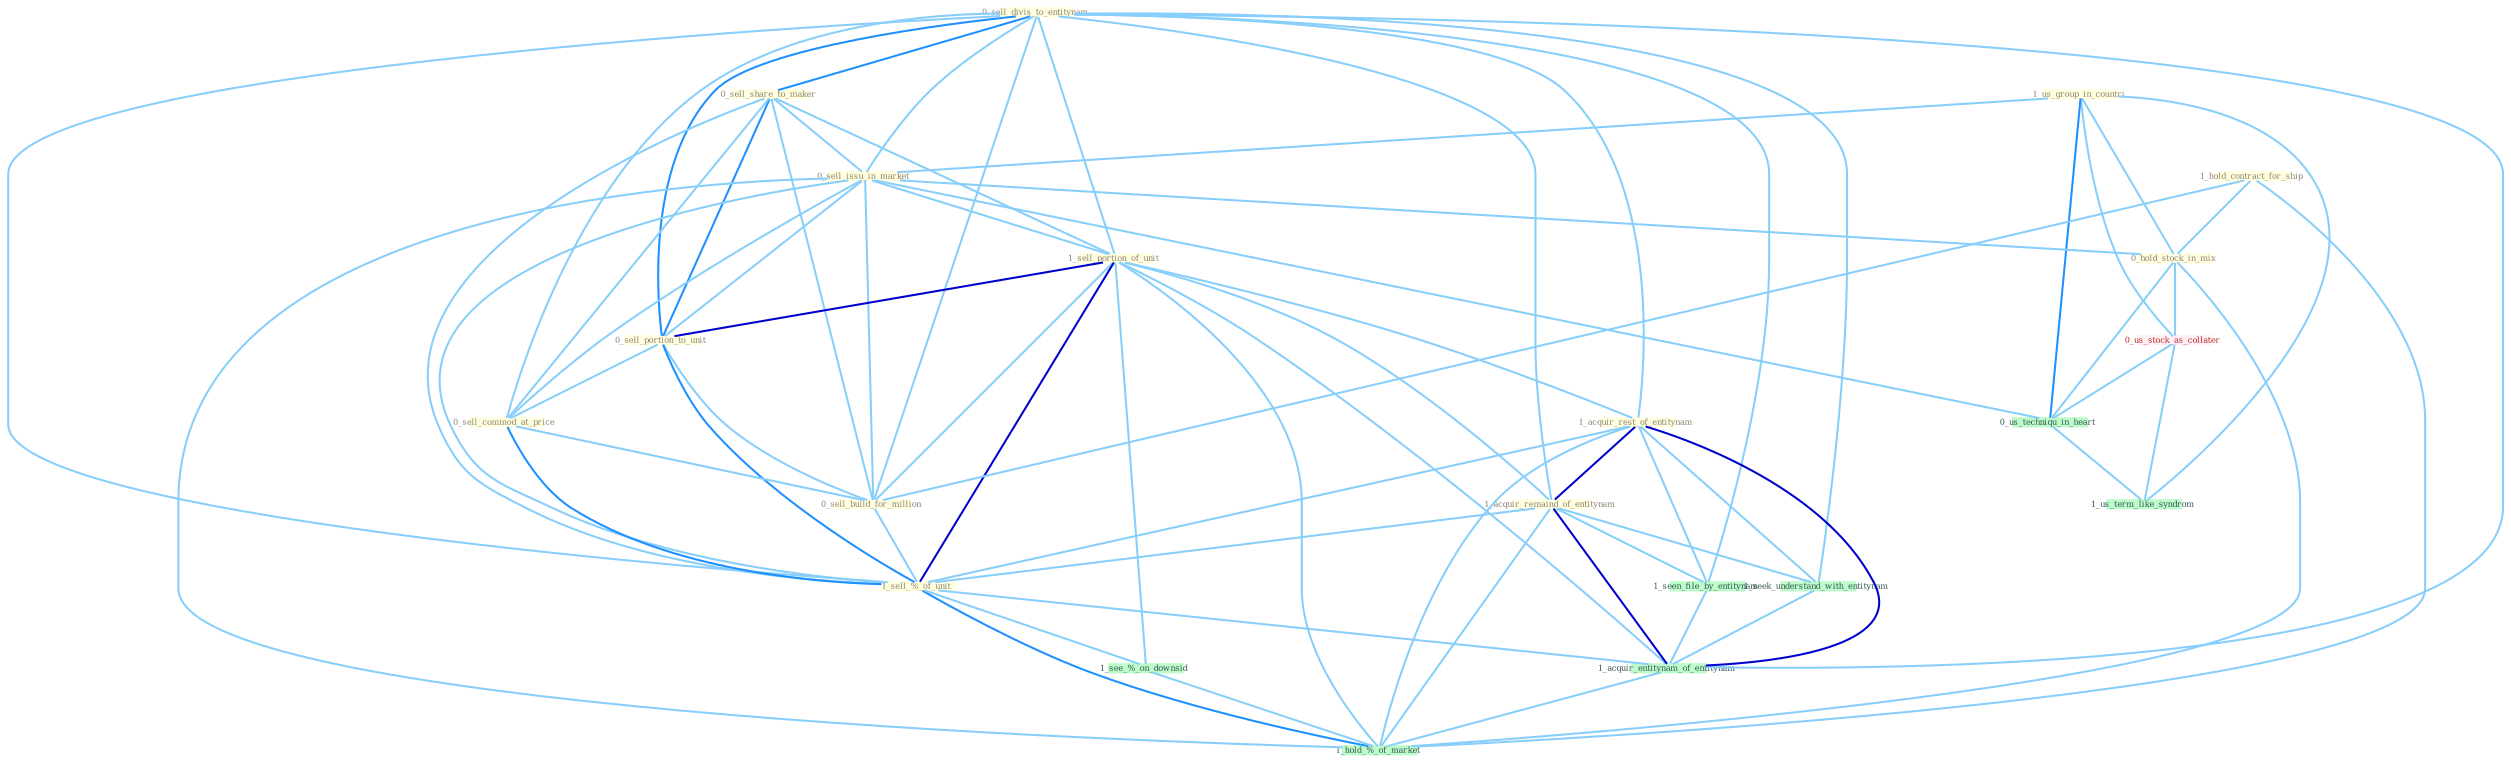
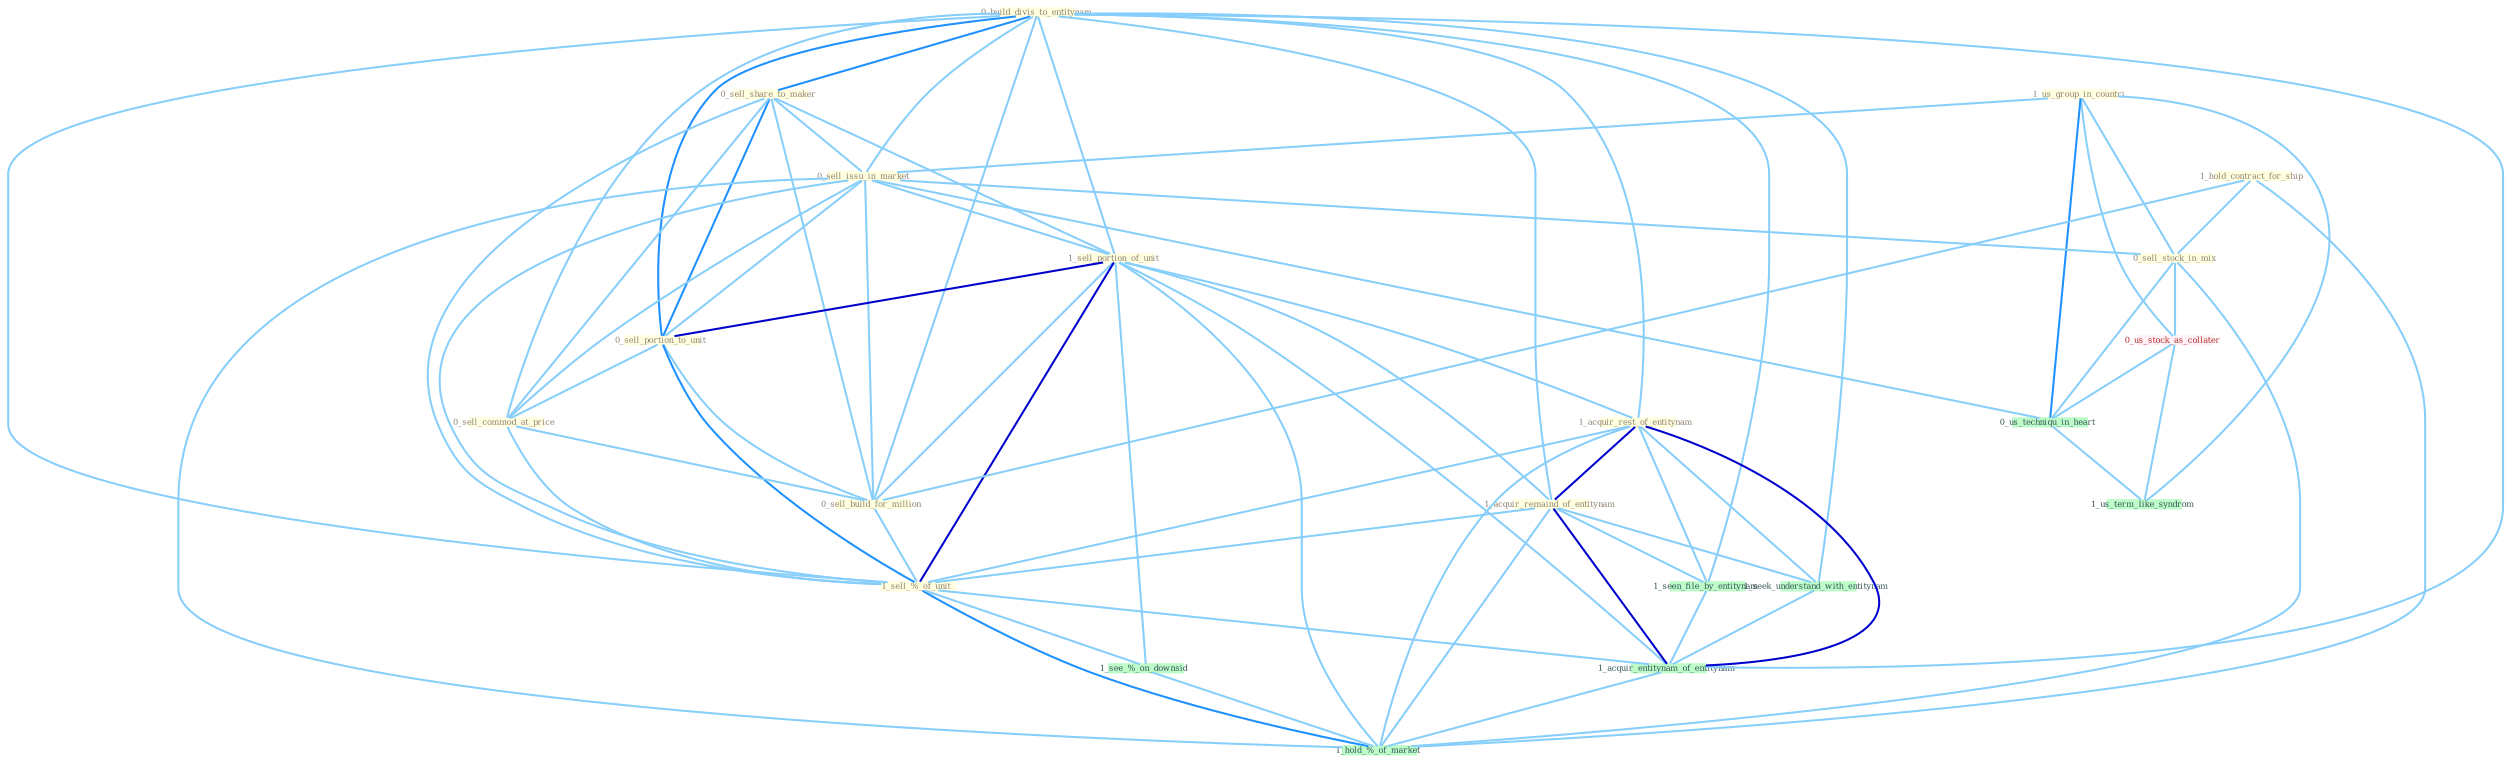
(1037, 12) -> (1037, 12)
(2175, 258) -> (2175, 258)
(671, 552) -> (671, 552)
